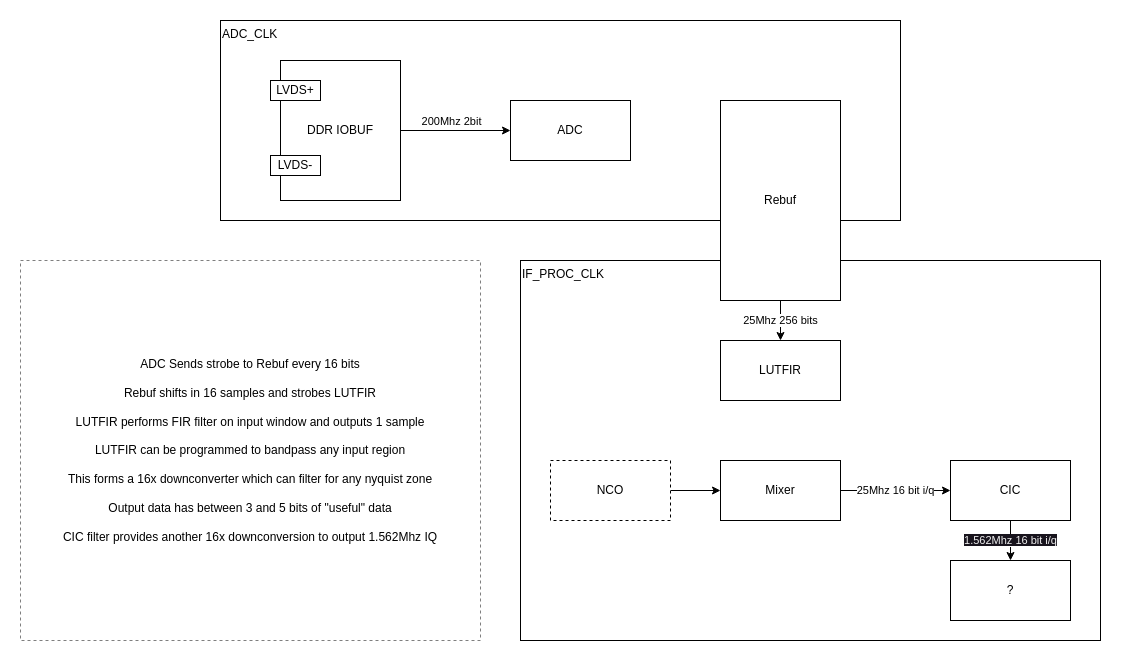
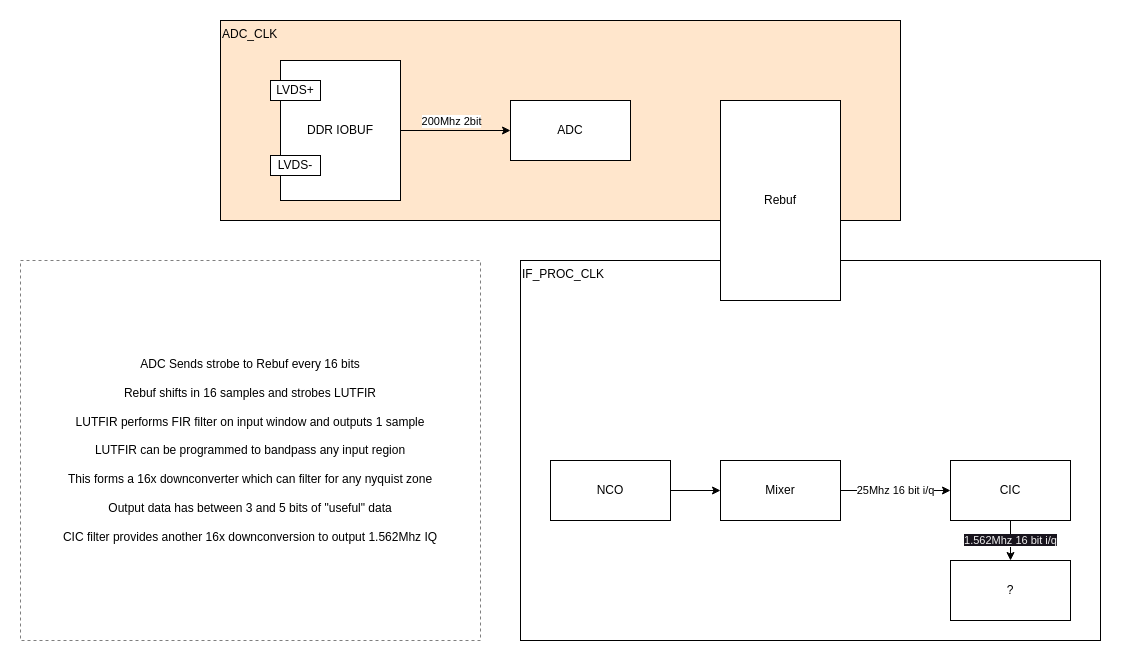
(246, 35) -> (246, 35)
(781, 317) -> none
(781, 371) -> none
(611, 491) -> (611, 491)
